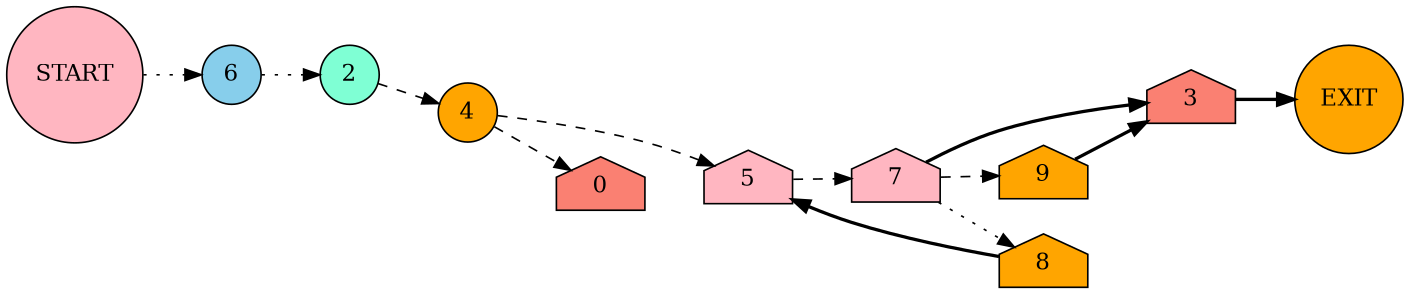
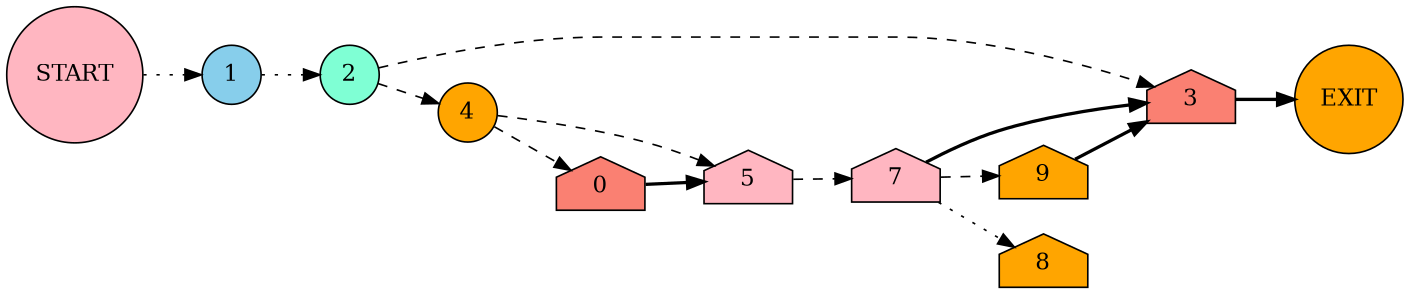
none -> (760, 37)
(232, 75) -> (232, 75)
(902, 236) -> (666, 183)
